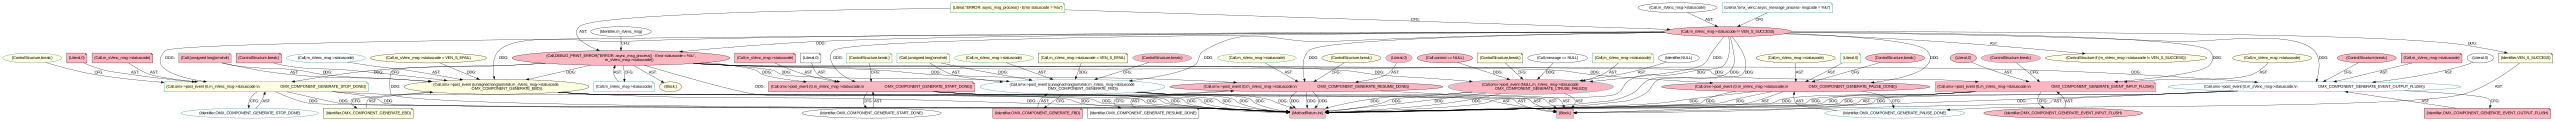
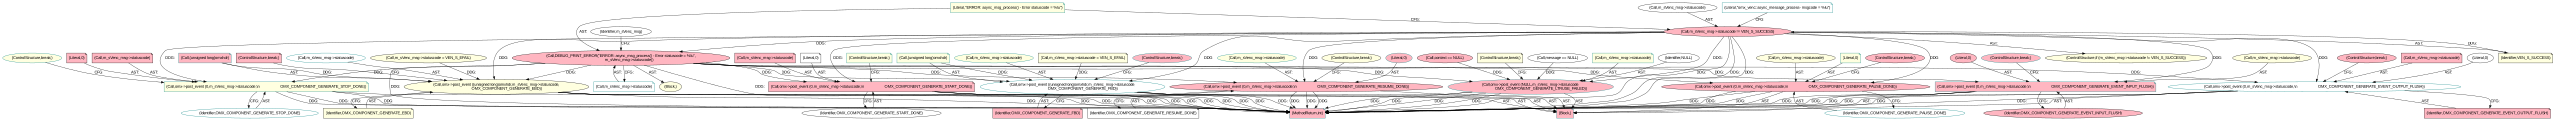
(2239, 106) -> (2151, 37)
